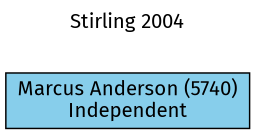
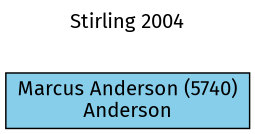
(128, 101) -> (128, 101)
